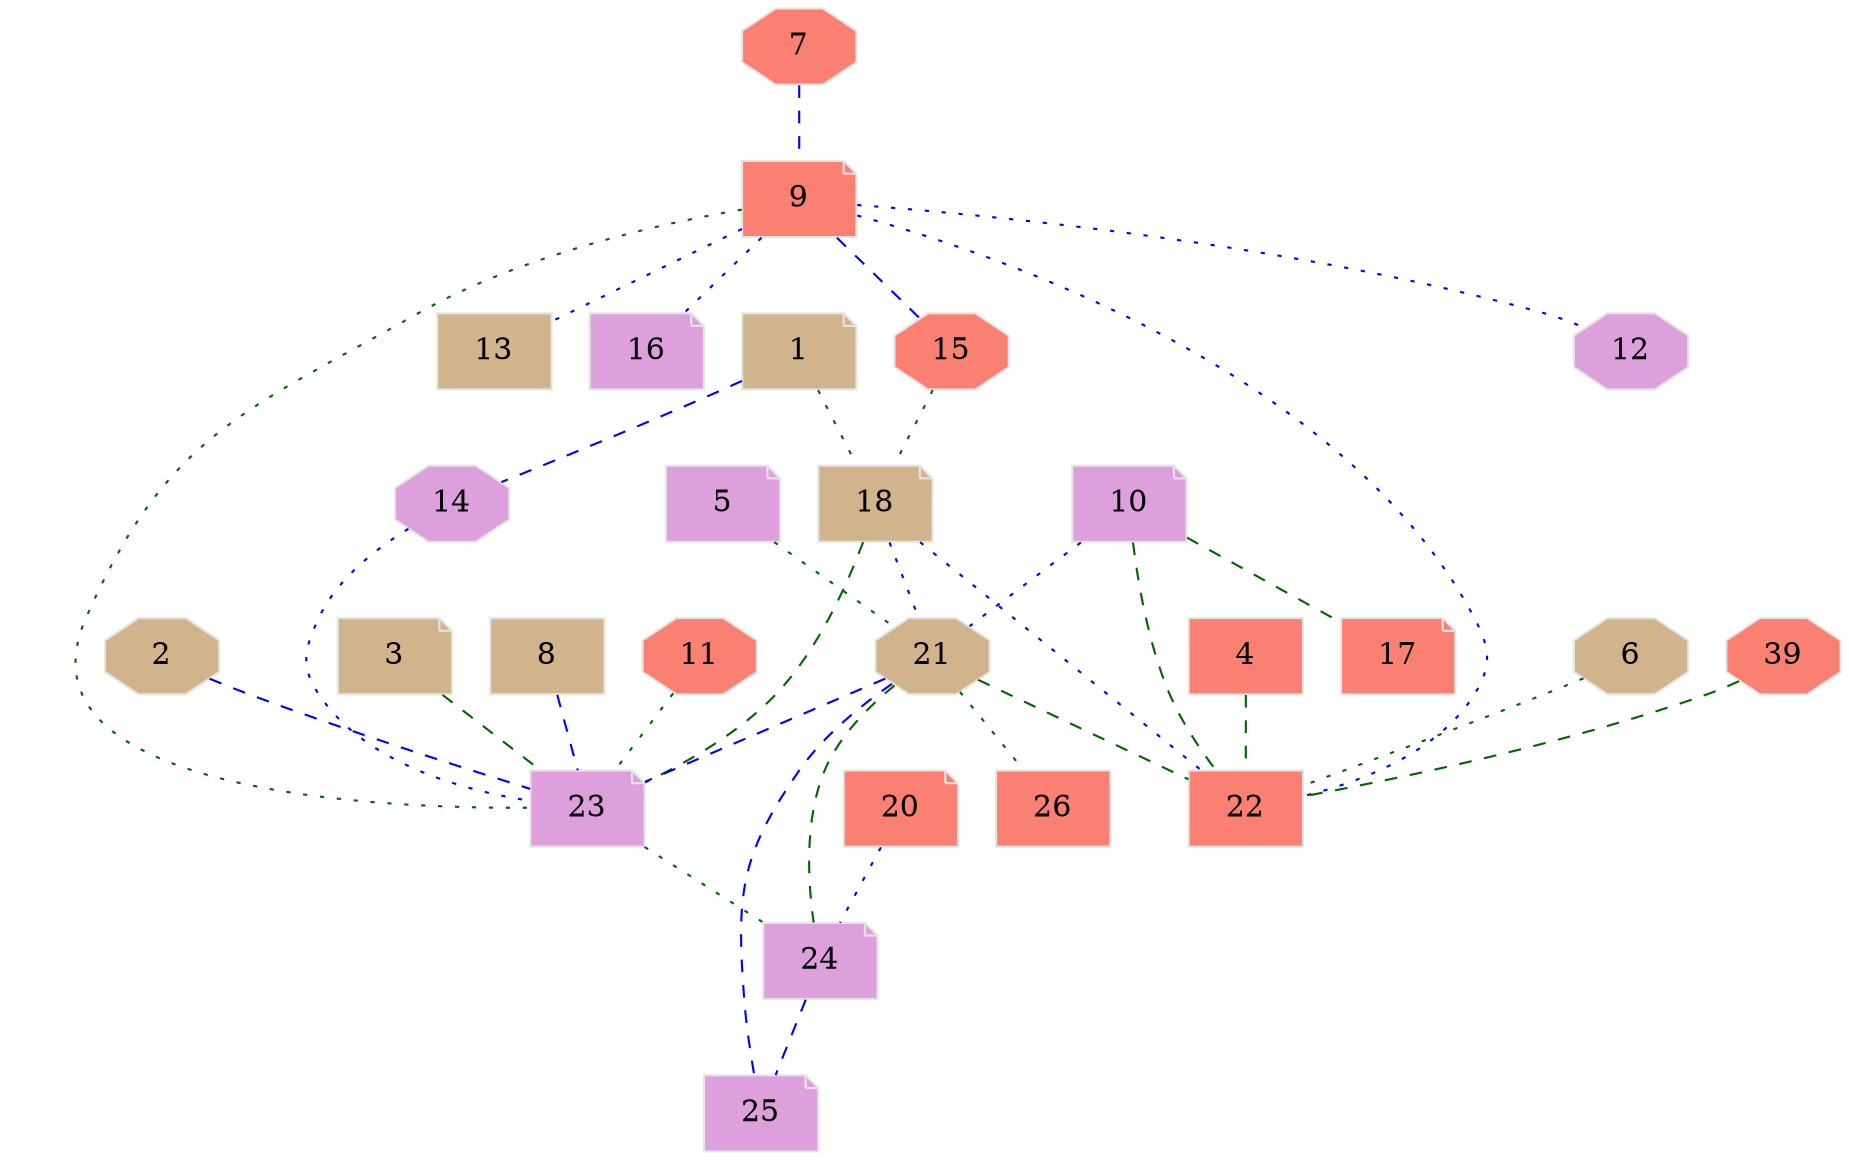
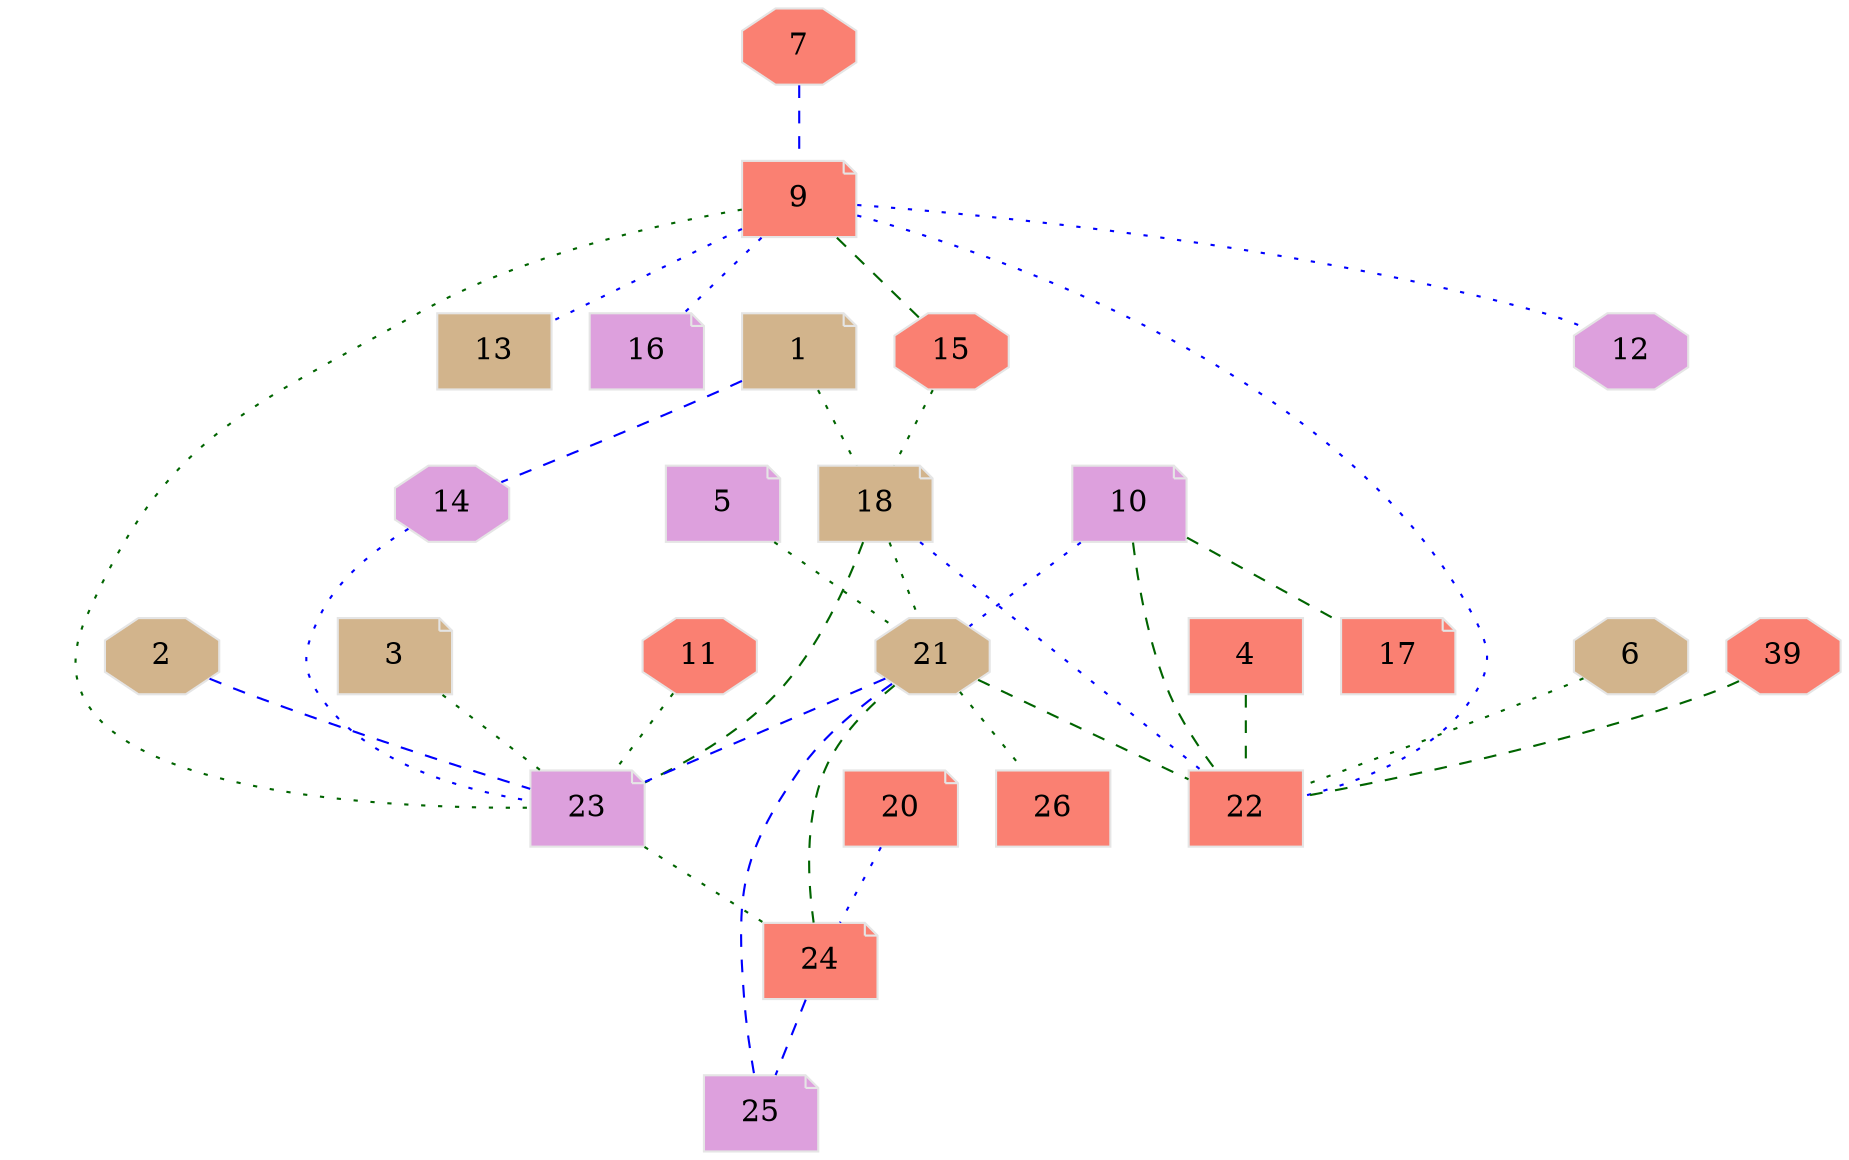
(878, 278) -> (878, 278)
(904, 580) -> (904, 580)
(547, 656) -> none
(492, 733) -> (492, 733)
(820, 961) -> (820, 961)
